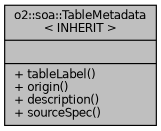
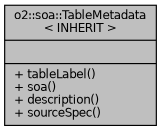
(41, 88) -> (36, 88)
